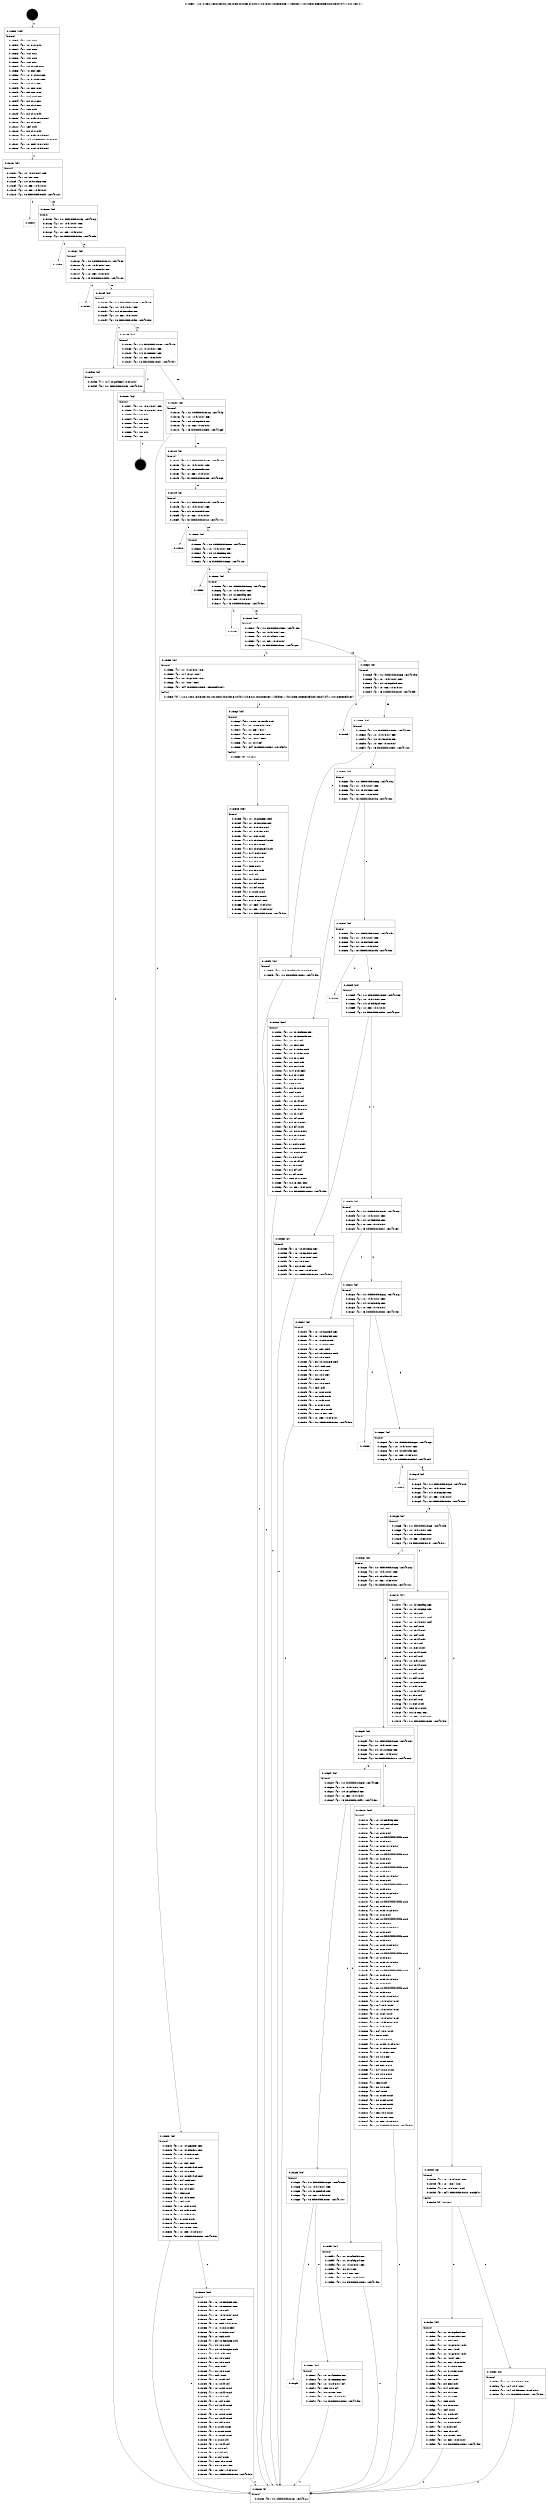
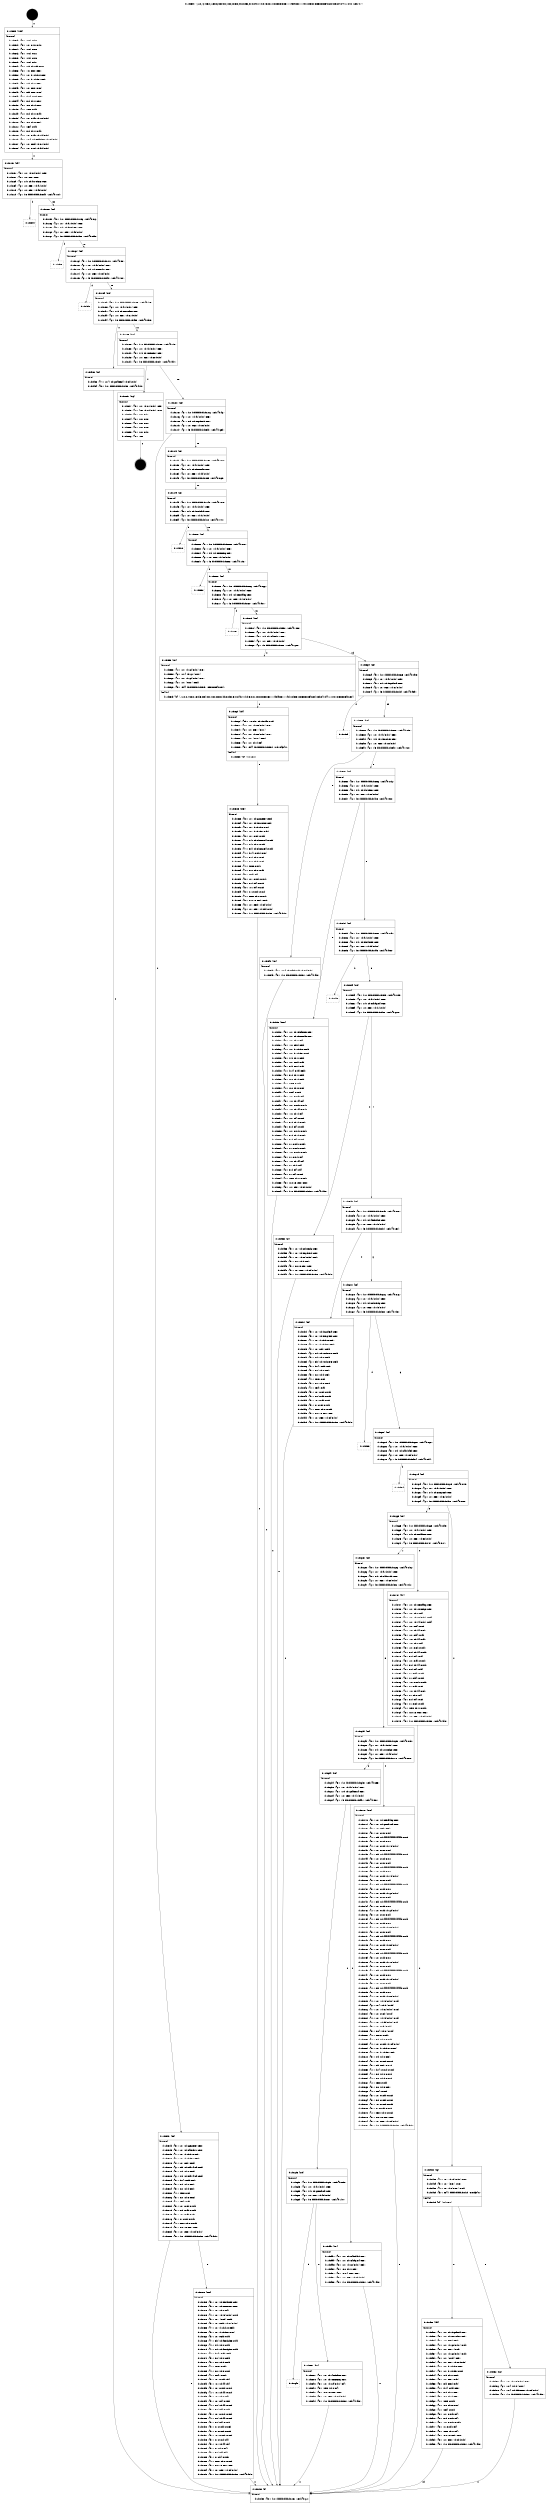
(231, 617) -> (234, 618)
(420, 1467) -> none
(423, 2482) -> (423, 2482)
